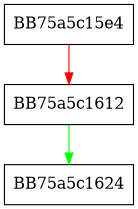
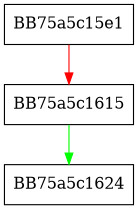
(69, 24) -> (69, 24)
(69, 105) -> (69, 105)
